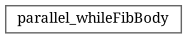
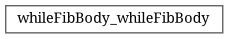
(94, 19) -> (114, 19)
